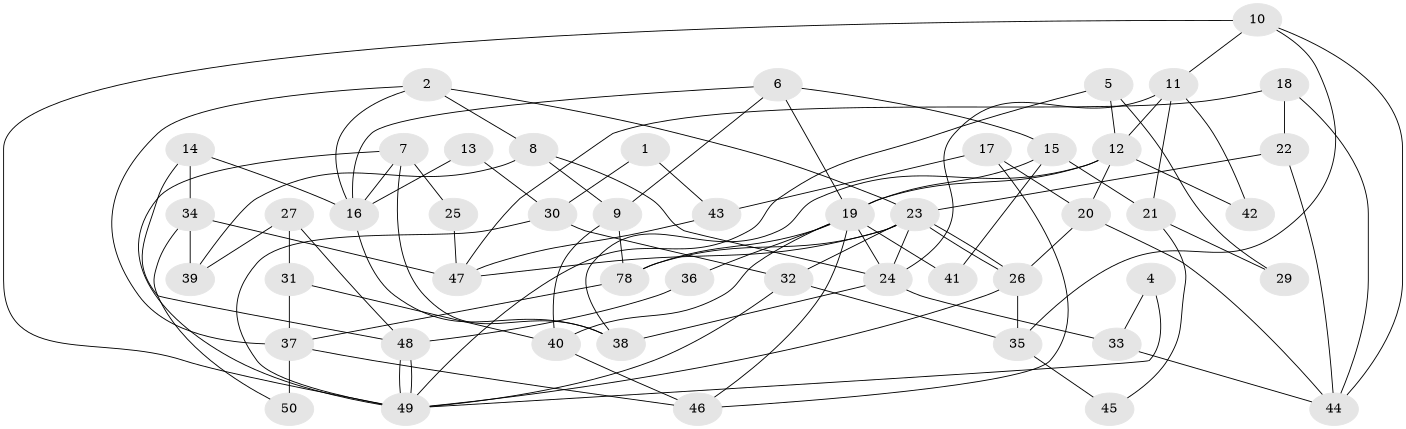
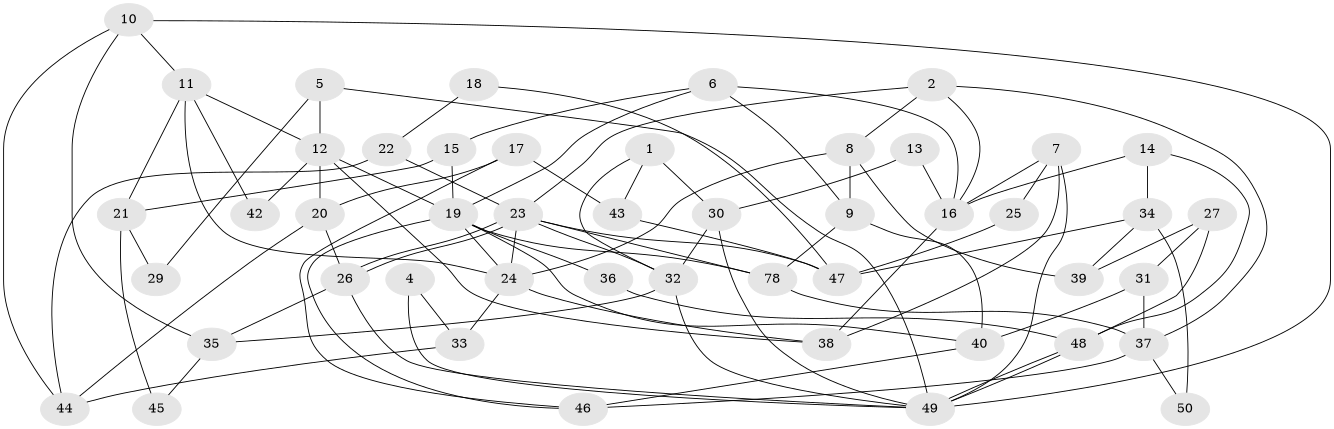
none -> (582, 224)
(1368, 236) -> none
(953, 279) -> none
